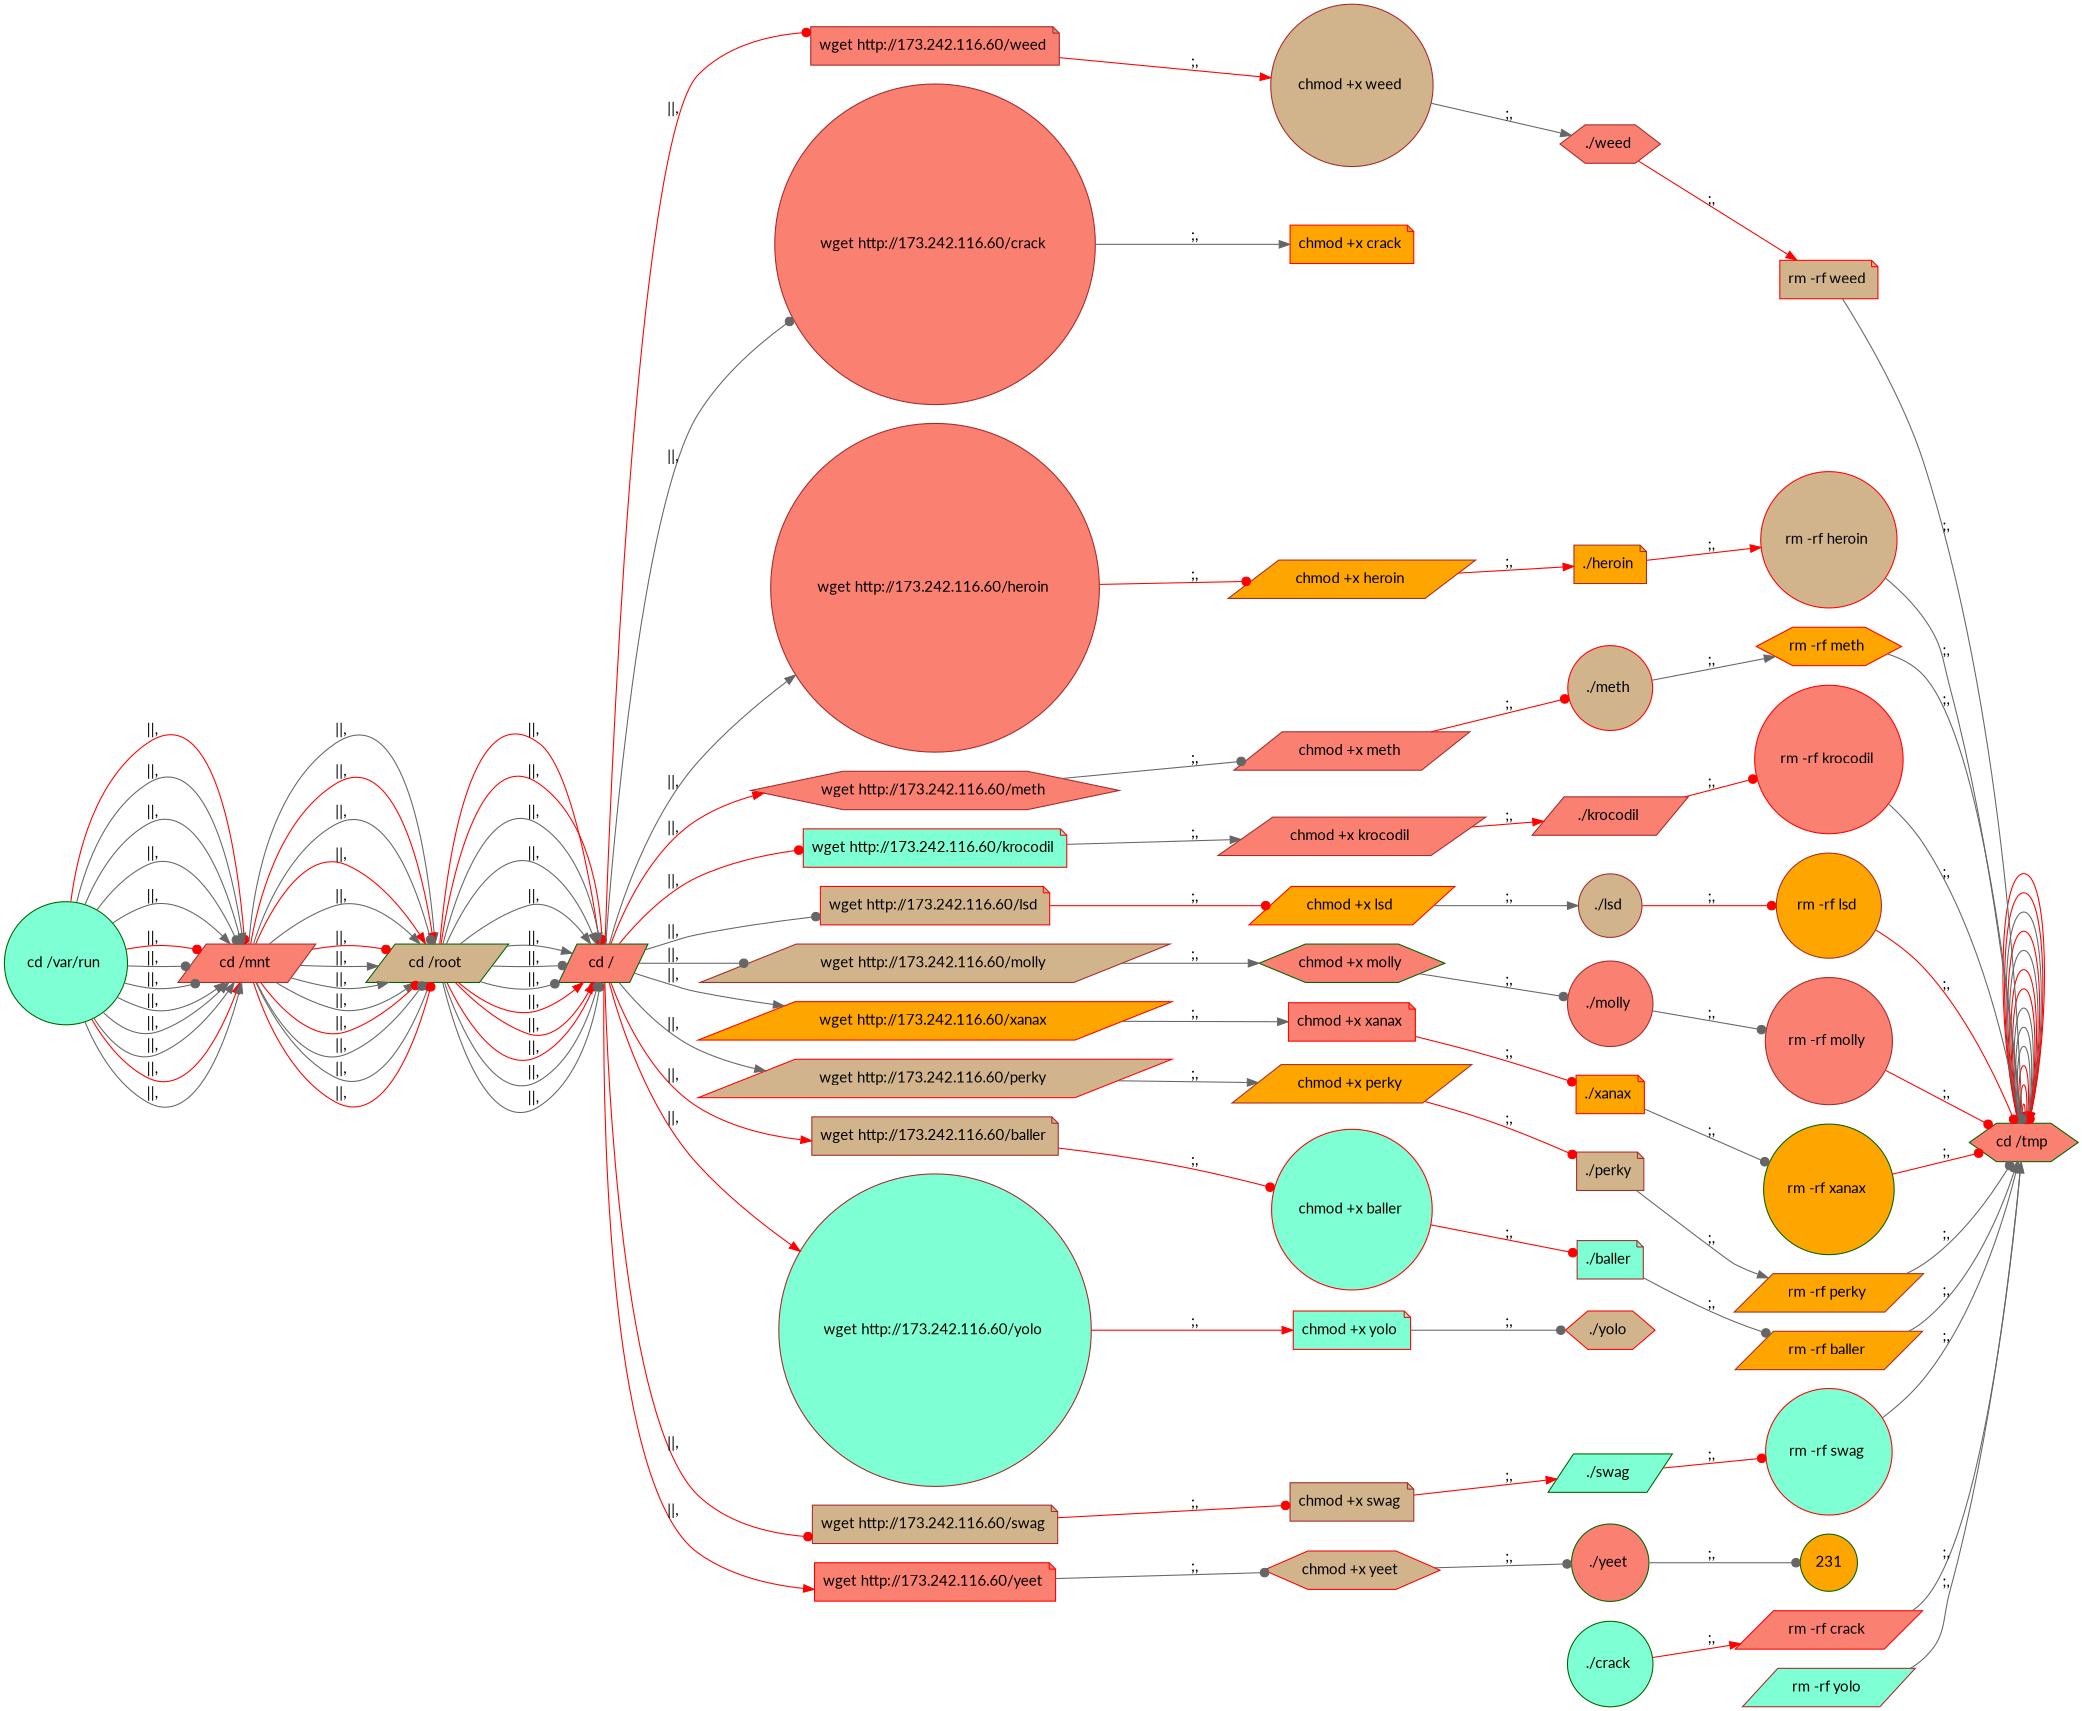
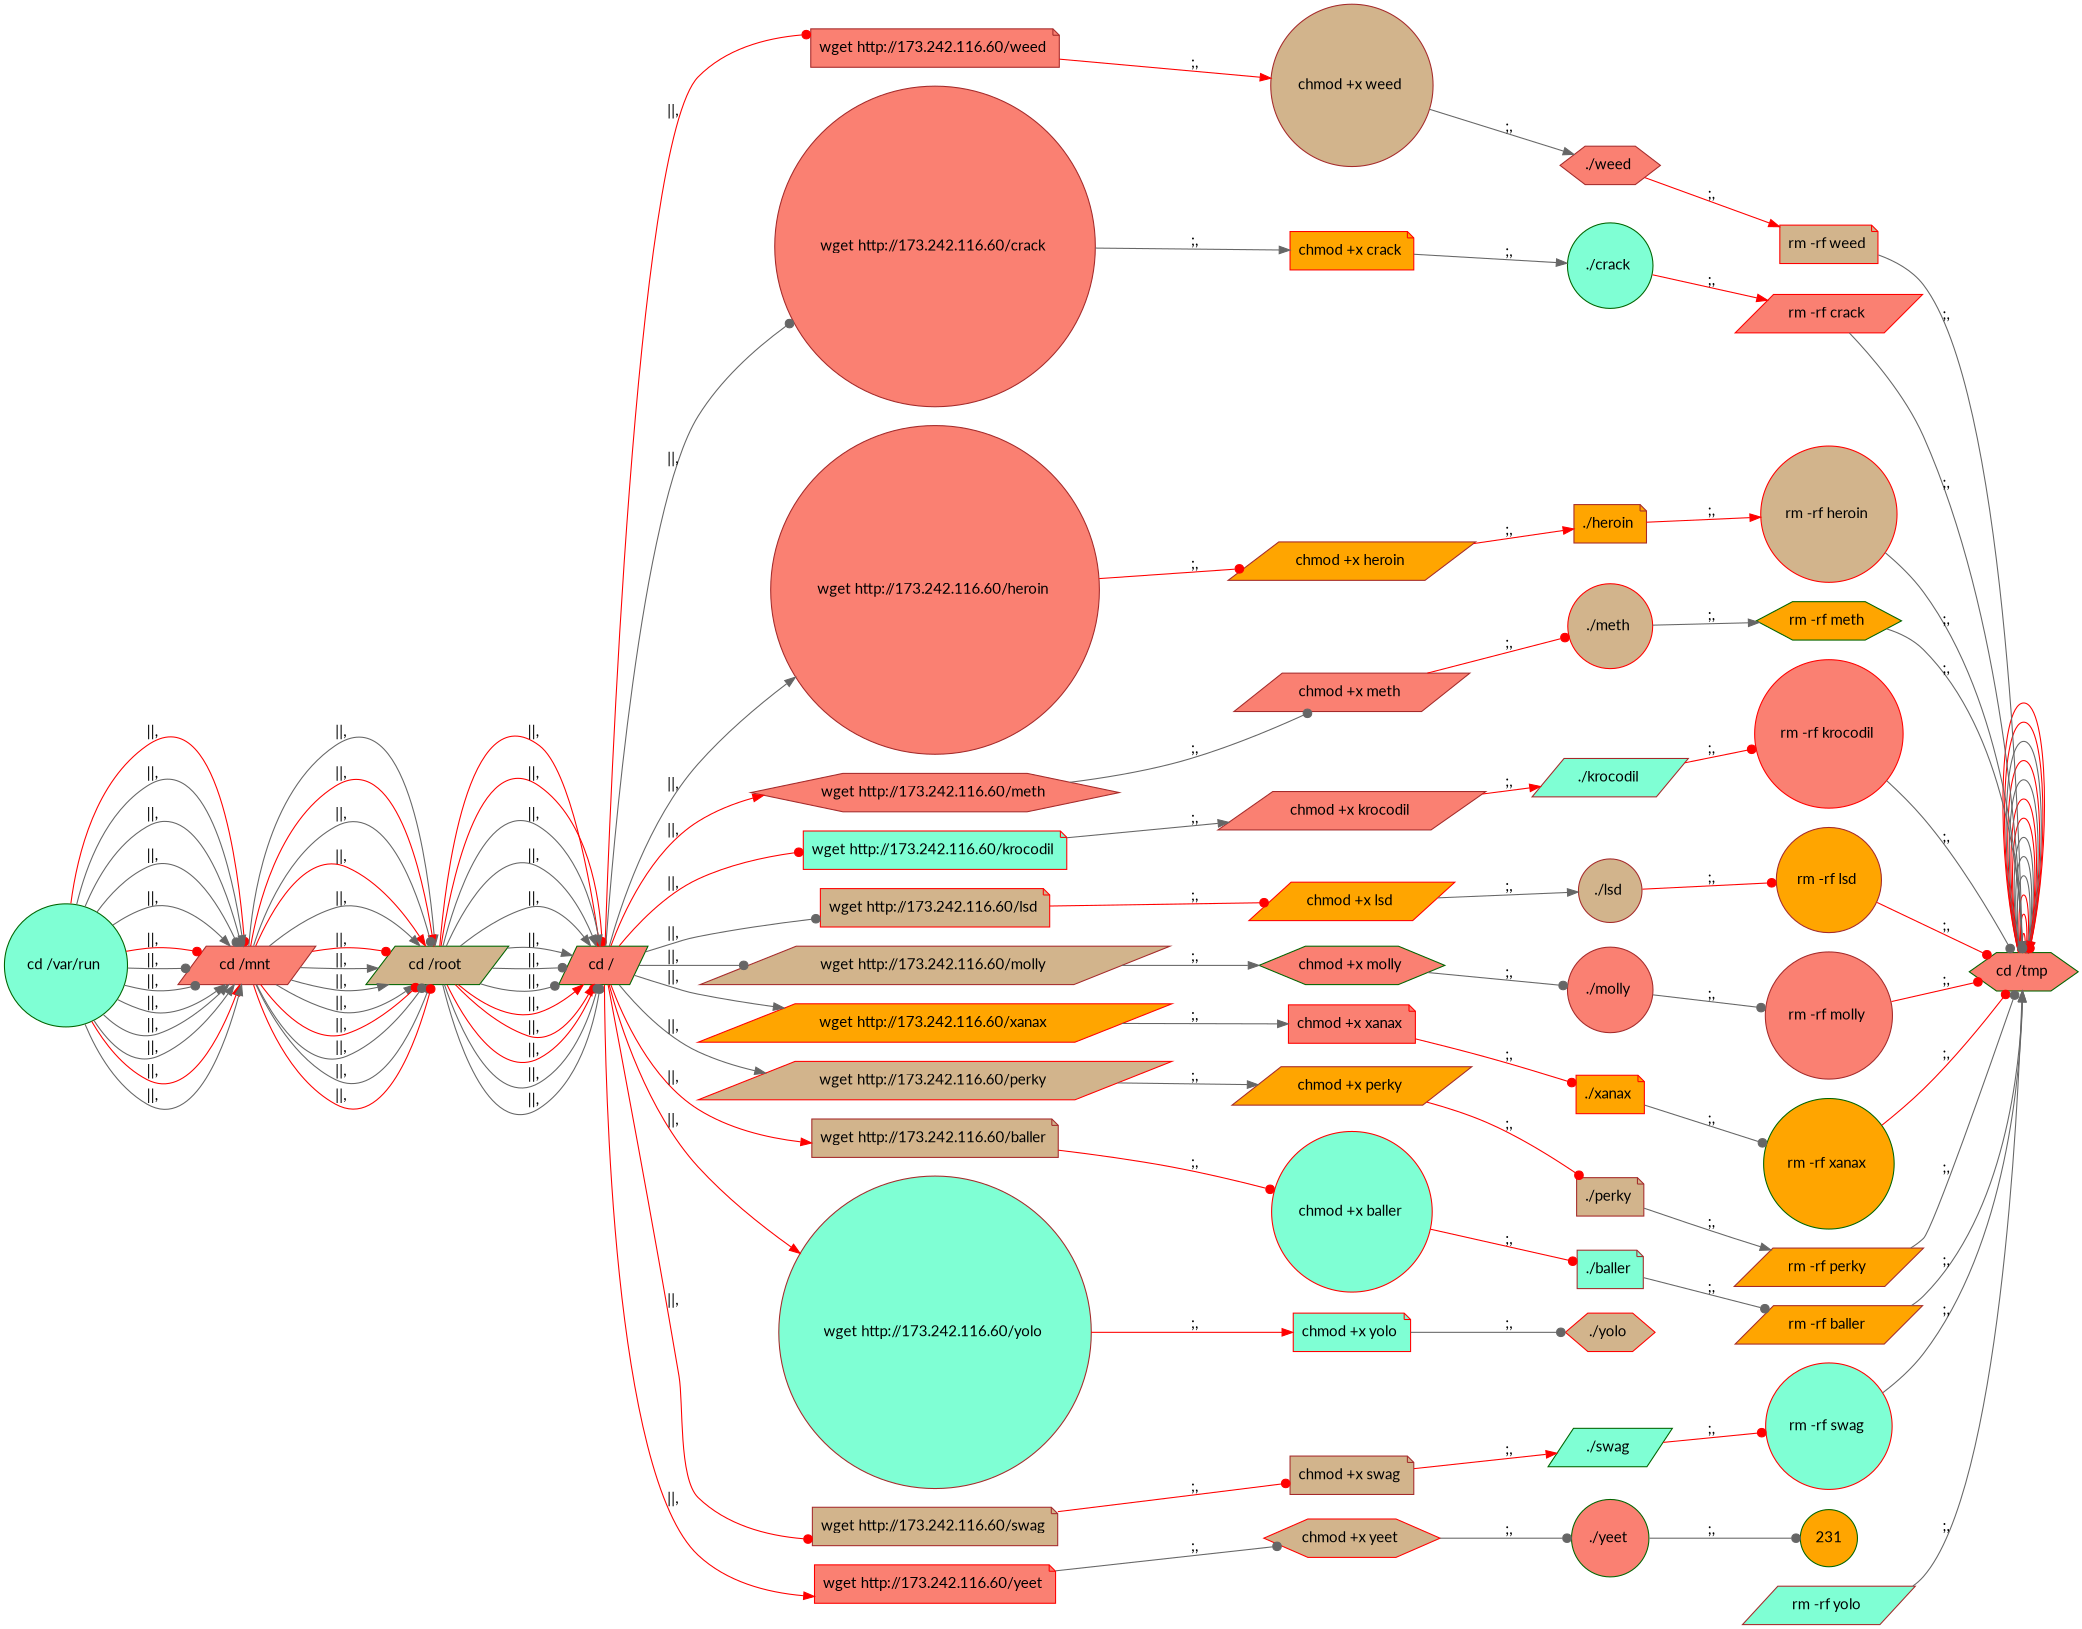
none -> (1485, 258)
(1829, 646) -> (1829, 621)
(1610, 816) -> (1610, 778)
